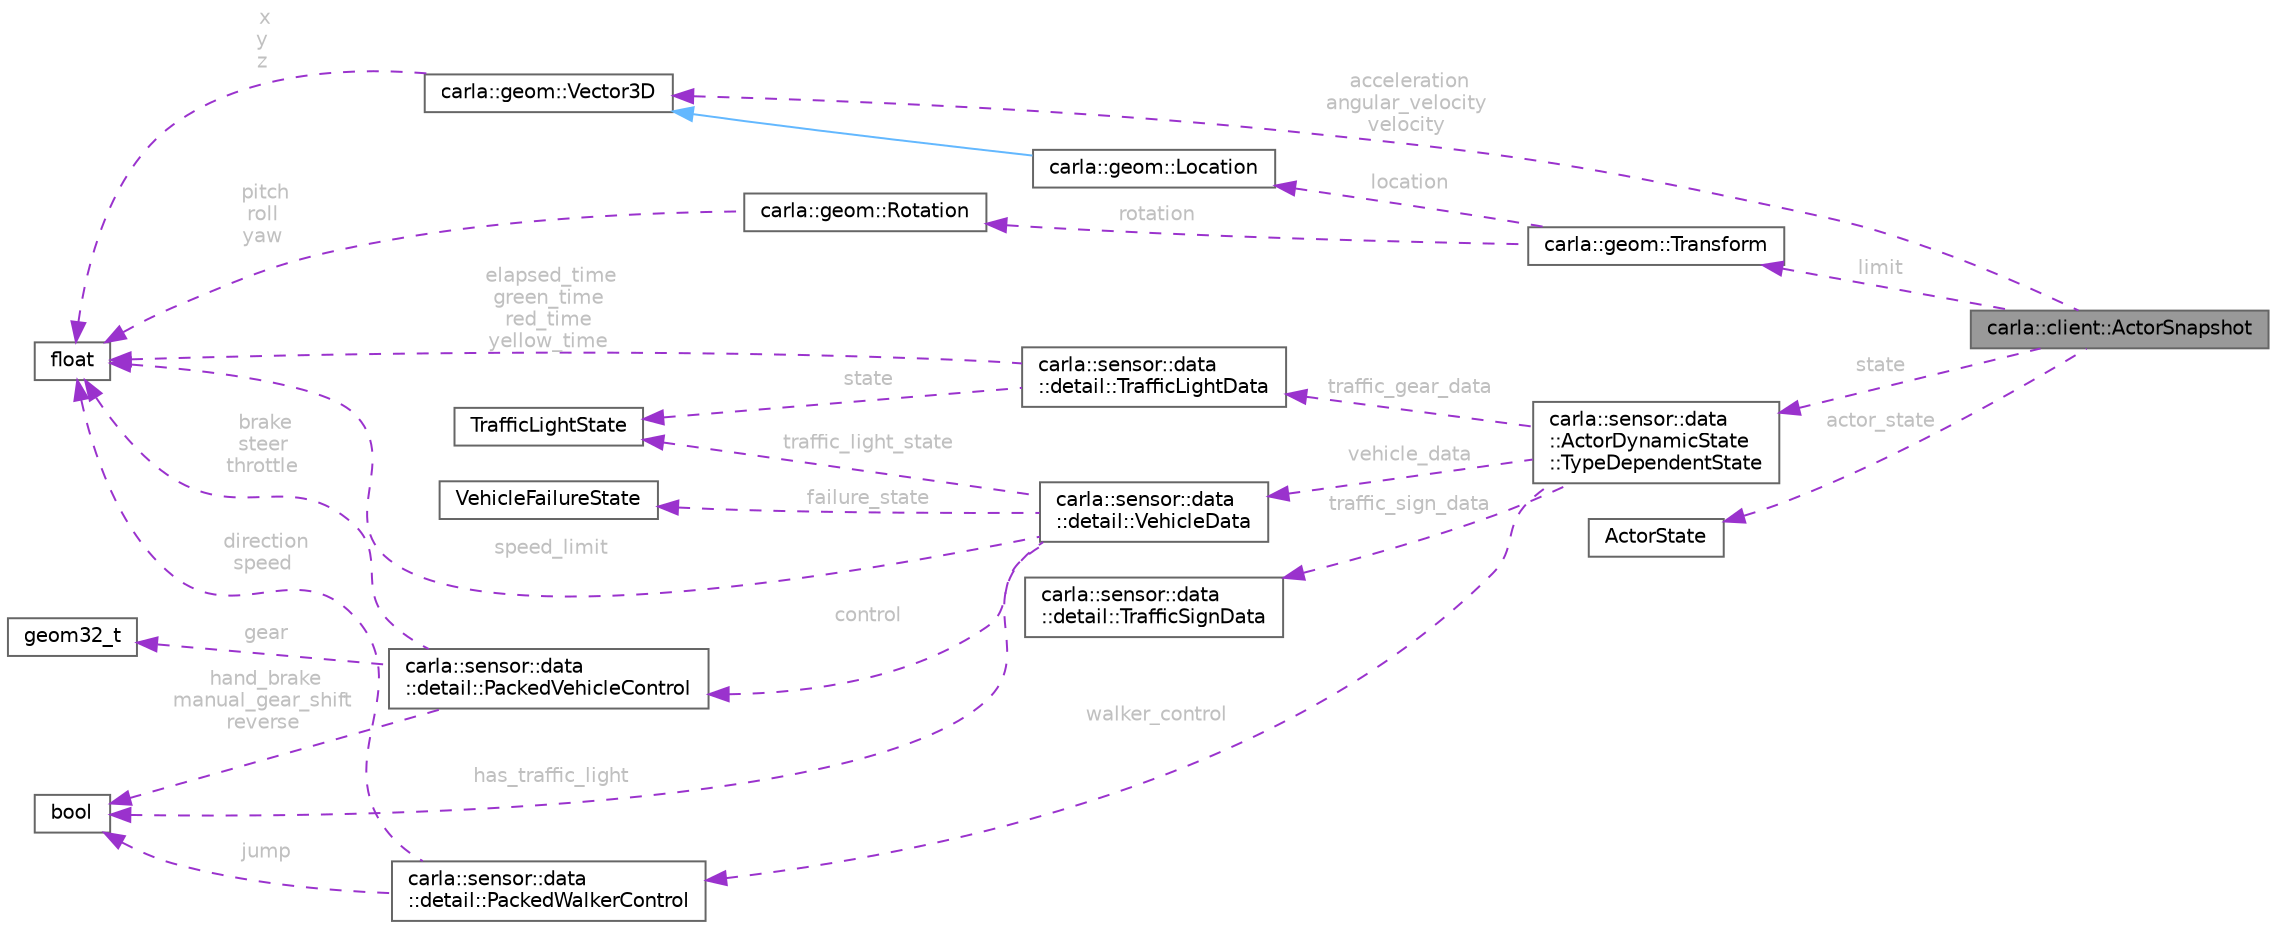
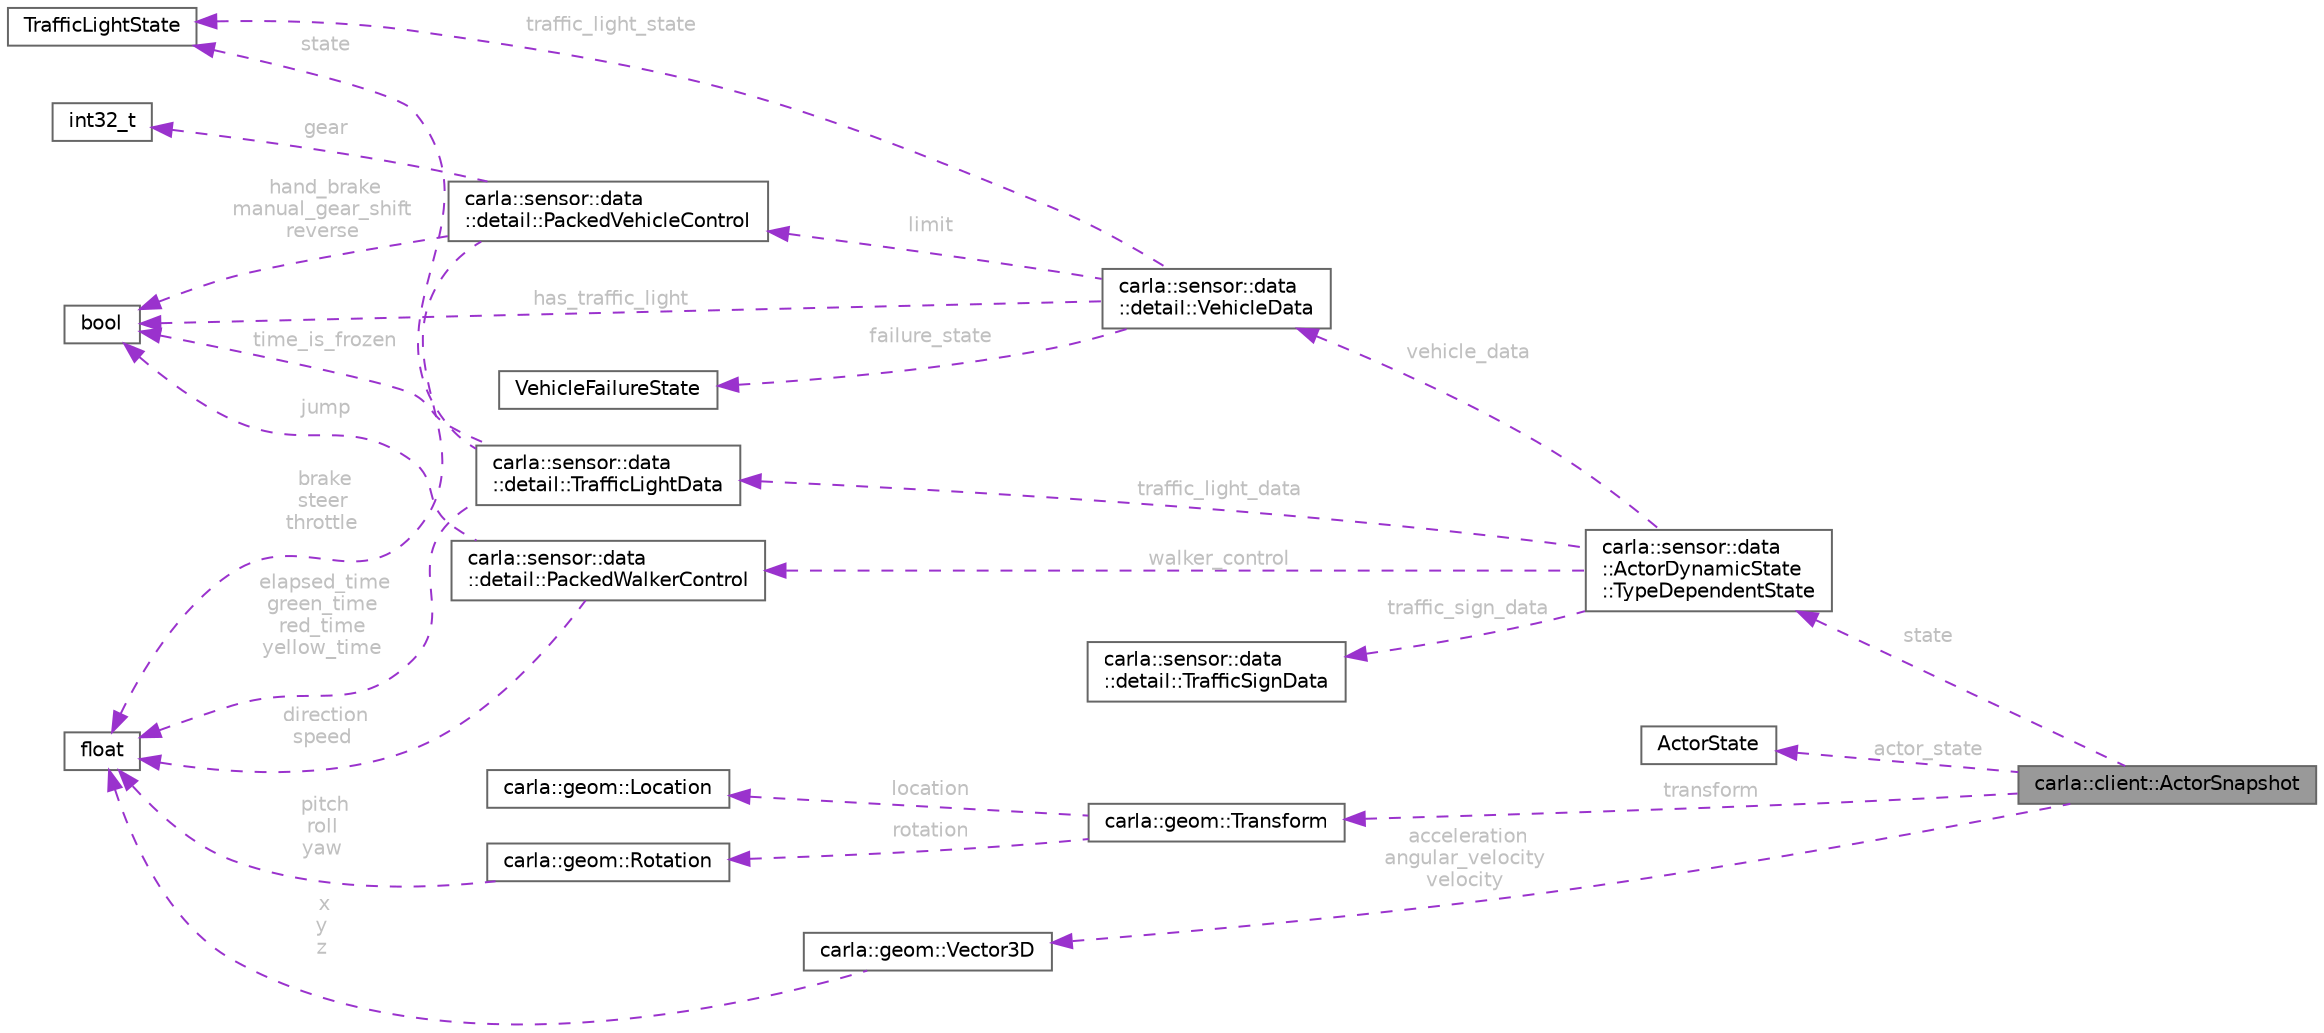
(863, 136) -> none
(1878, 269) -> (1709, 792)
none -> (333, 372)
(1407, 388) -> (1217, 490)
(519, 594) -> none
(865, 616) -> (928, 226)
(72, 637) -> (102, 122)
